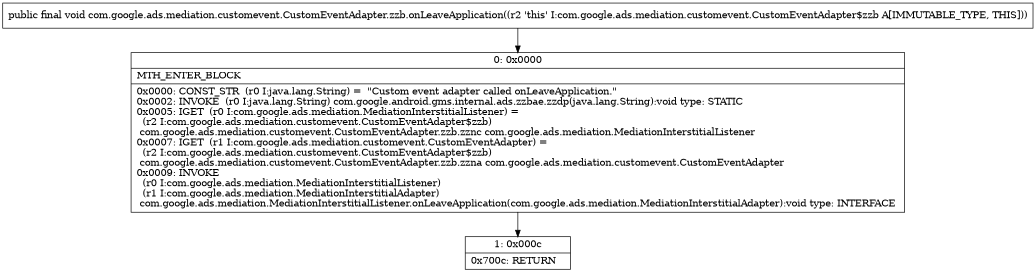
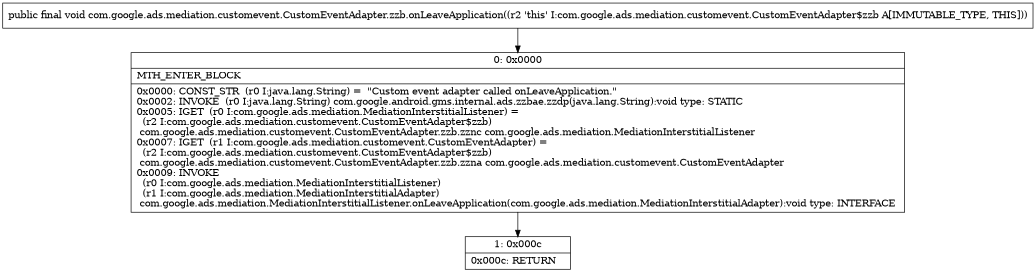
(518, 261) -> (518, 261)
